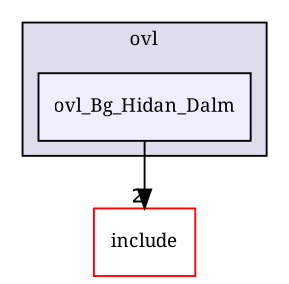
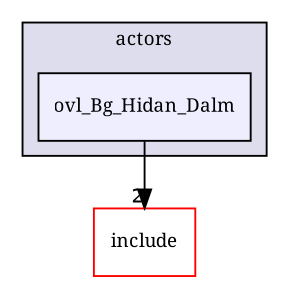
(145, 40) -> (145, 40)
